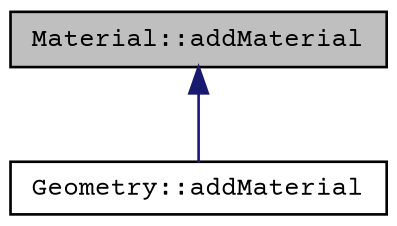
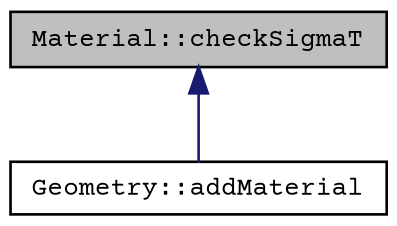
(199, 39) -> (199, 39)
